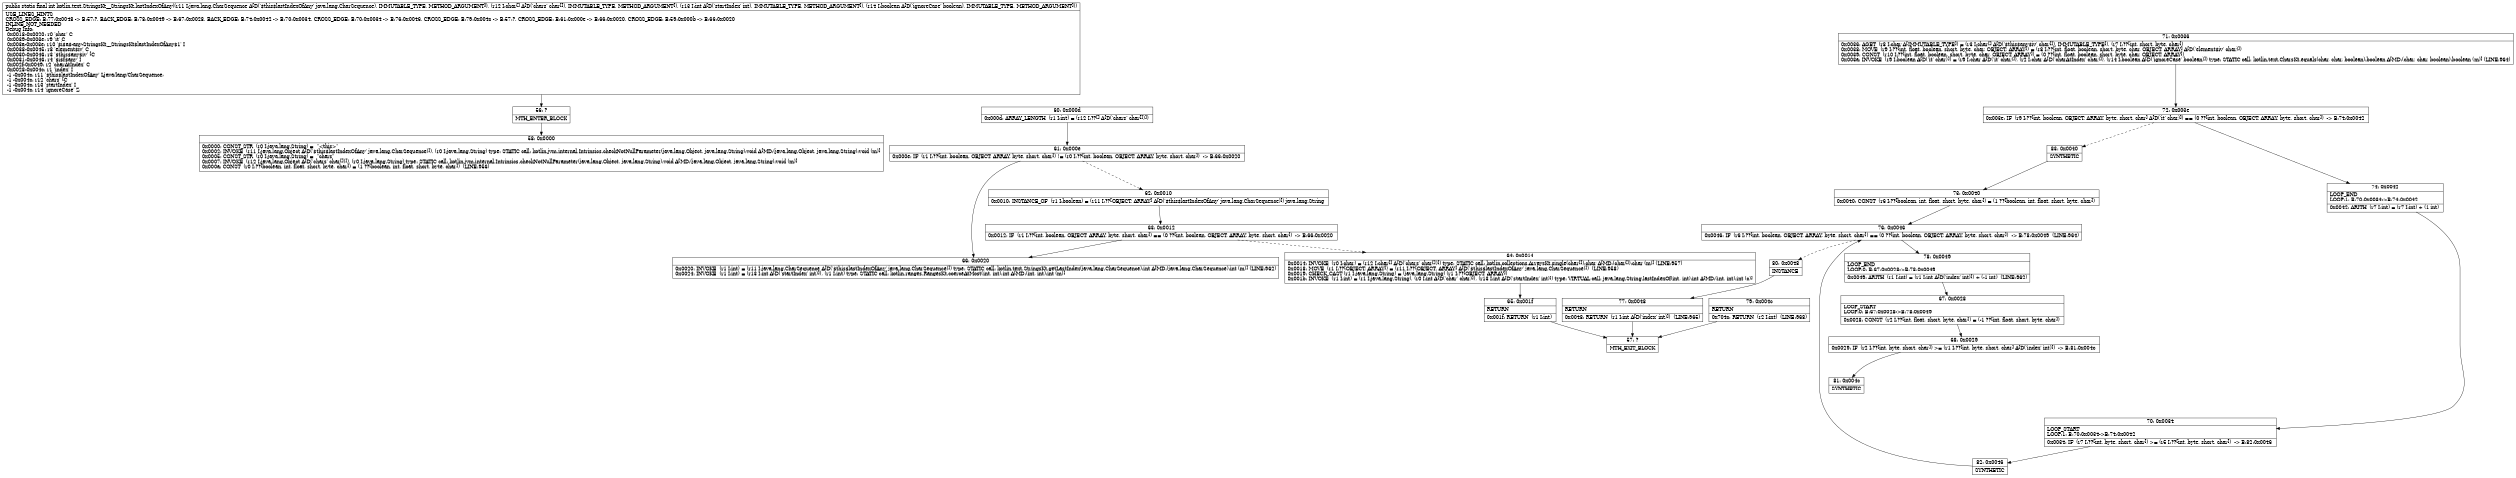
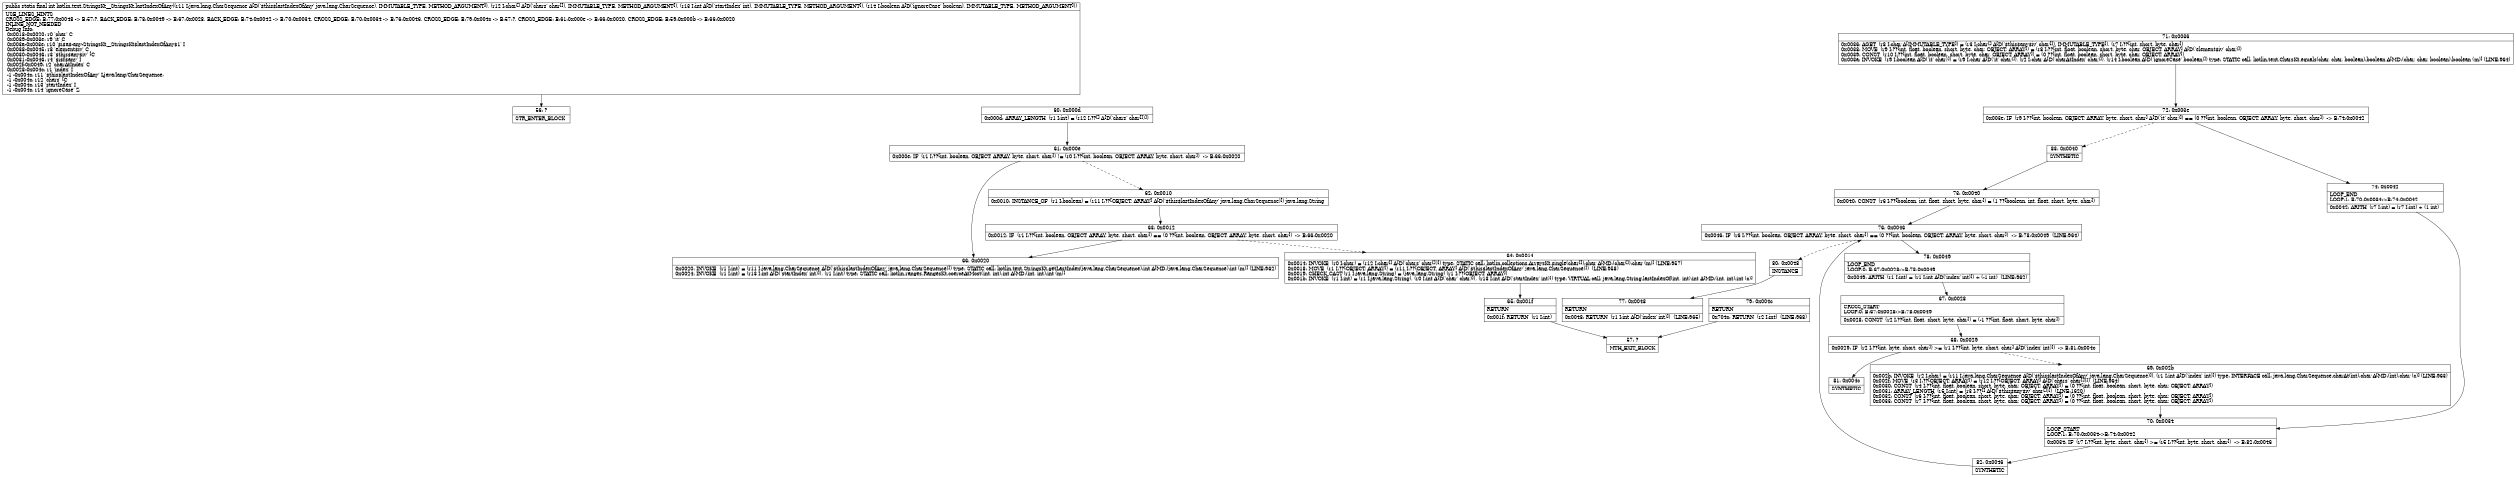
(541, 119) -> (540, 119)
(541, 153) -> none
(1860, 307) -> (1861, 307)
(1632, 328) -> none
none -> (2160, 385)
